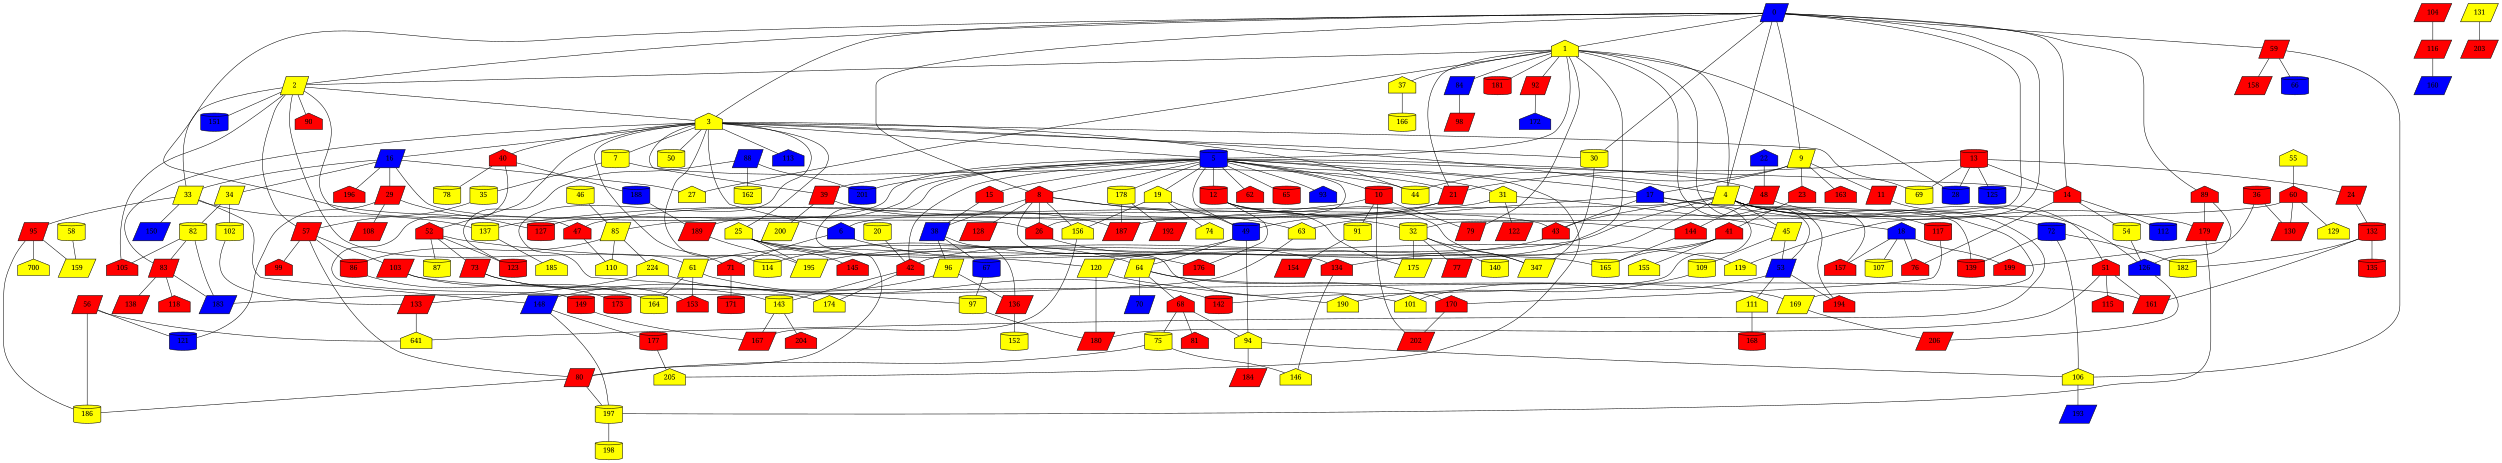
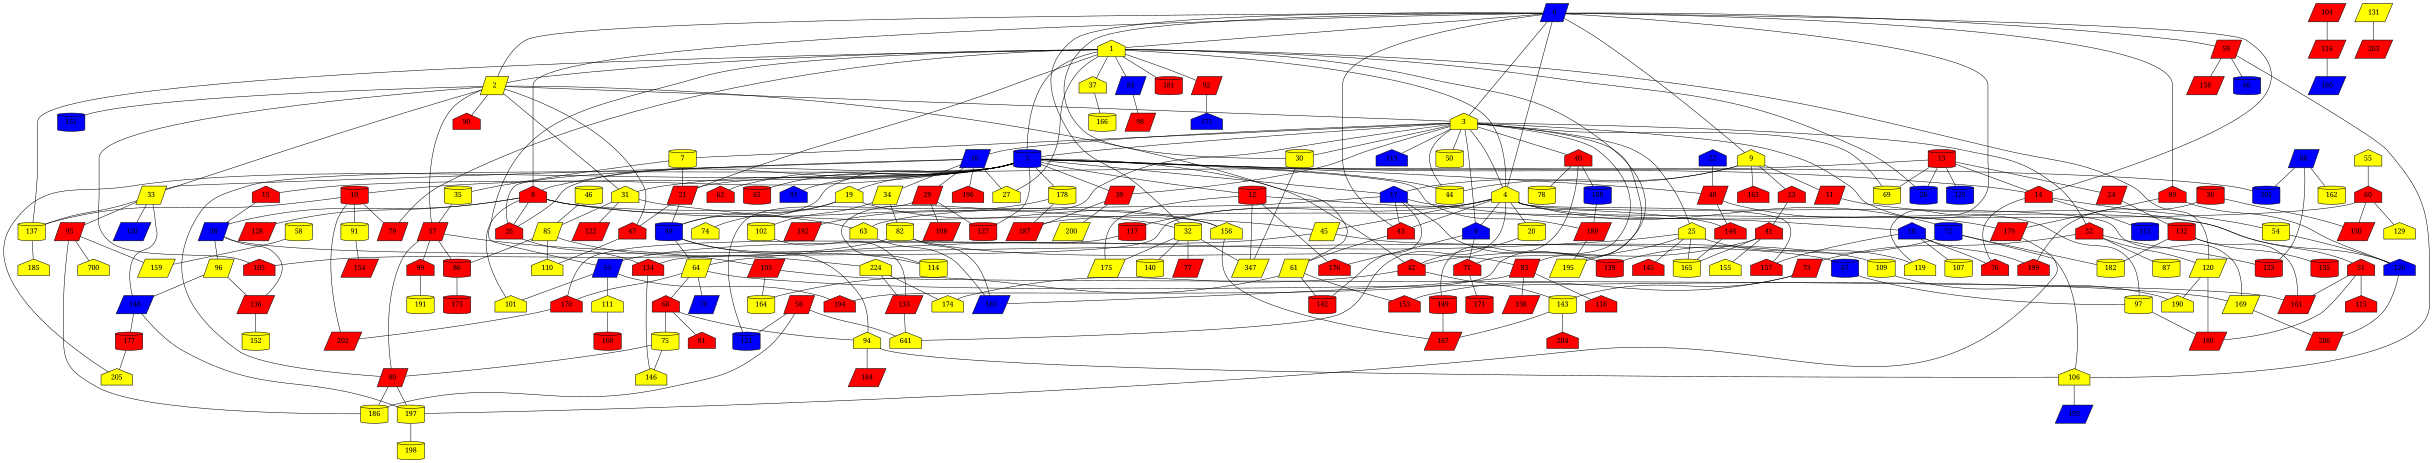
none -> (514, 66)
none -> (561, 141)
(1801, 159) -> (1751, 159)
(1726, 195) -> (1505, 195)
(1273, 250) -> (1518, 213)
none -> (420, 305)
